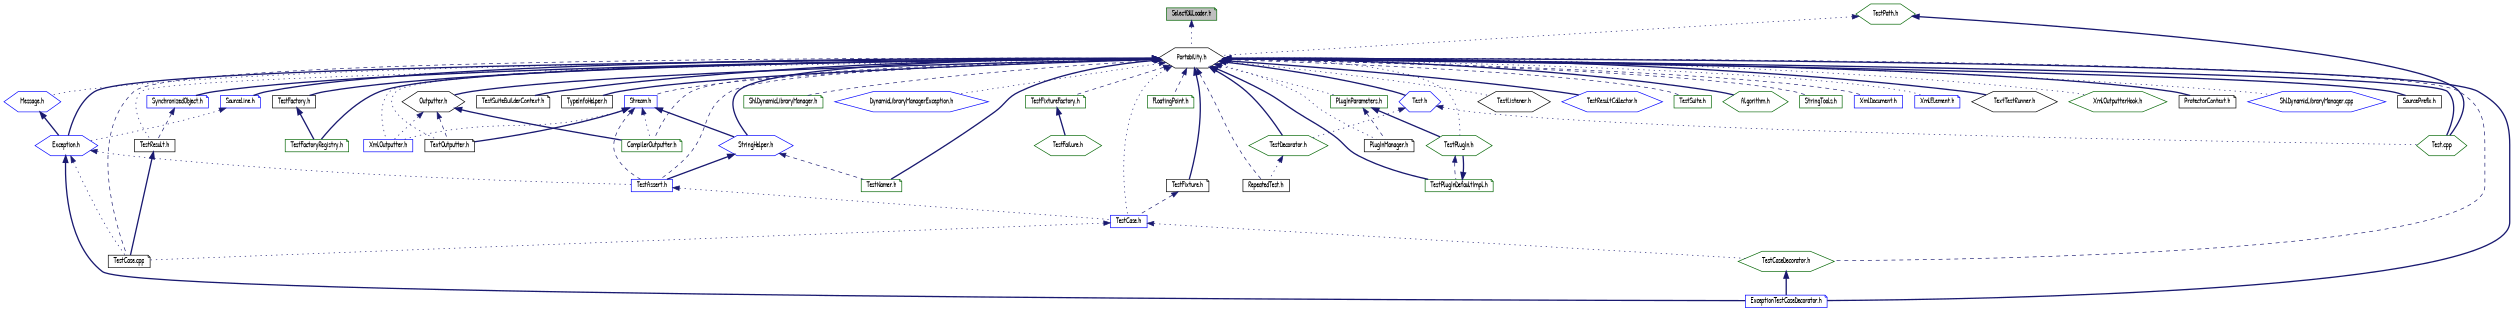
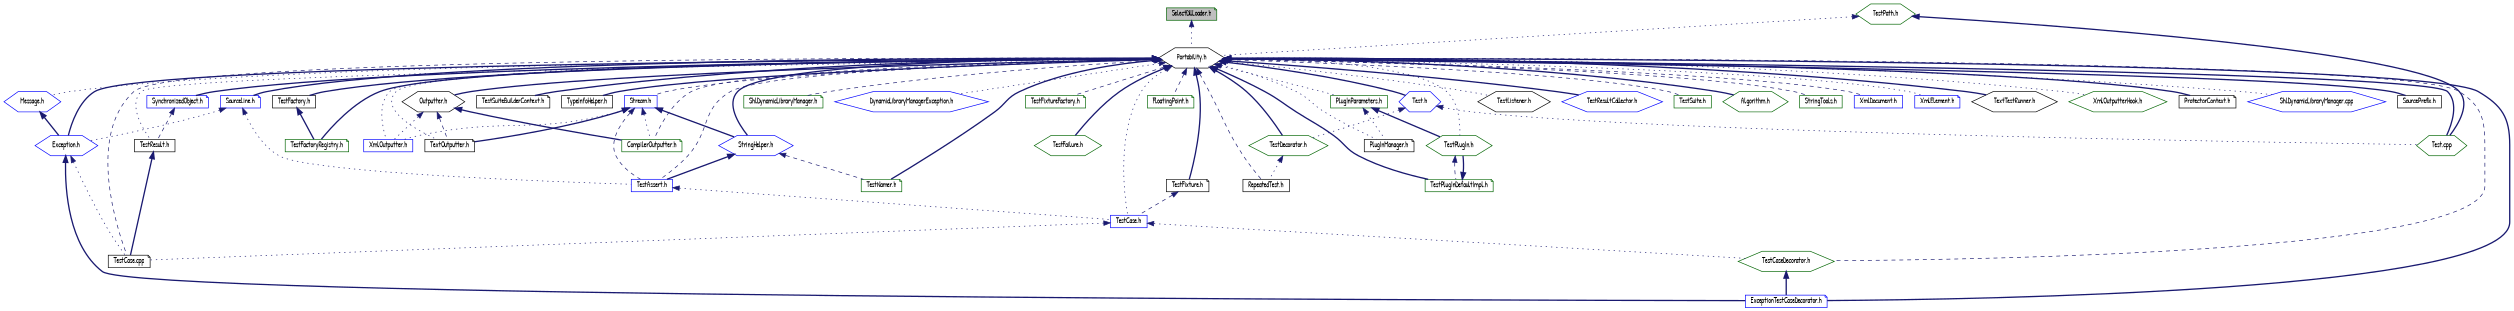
(1062, 125) -> (1115, 95)
(1376, 126) -> (1376, 126)
(364, 174) -> (427, 175)
